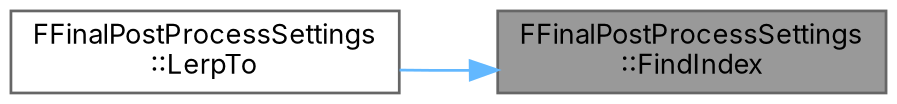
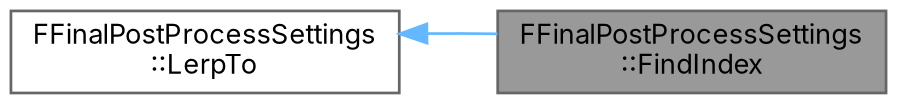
(435, 70) -> (462, 34)
